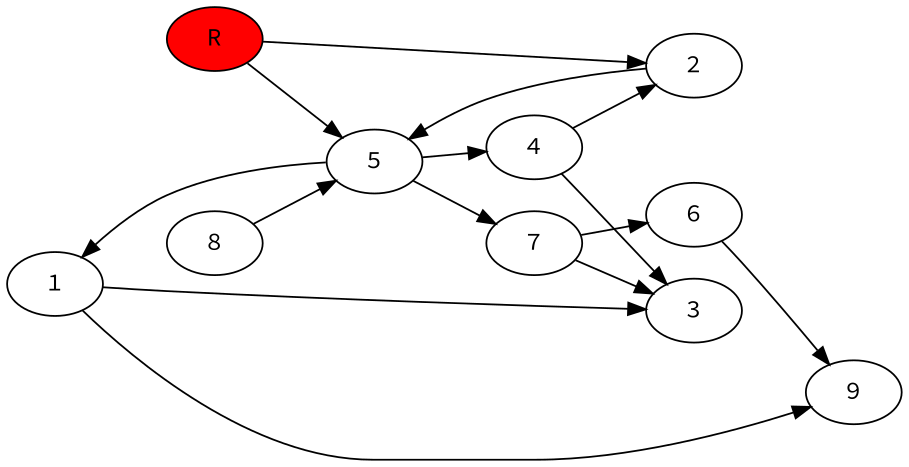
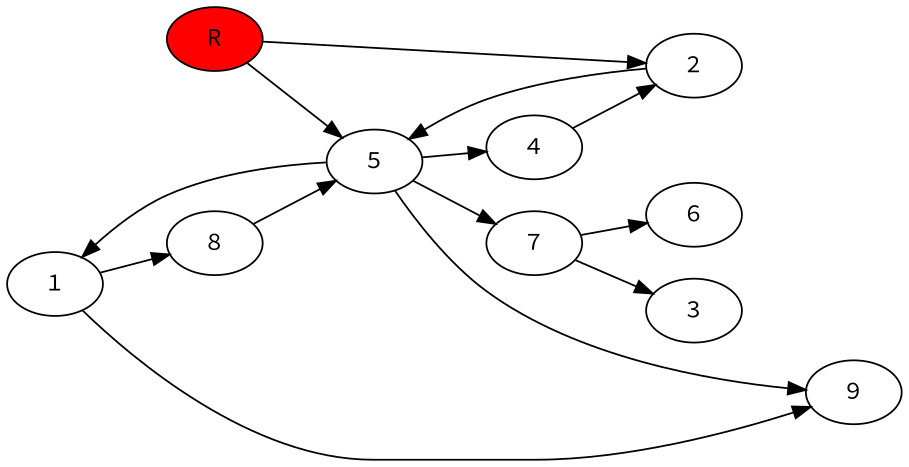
(603, 218) -> none
(771, 295) -> (567, 336)
(365, 300) -> (126, 266)
